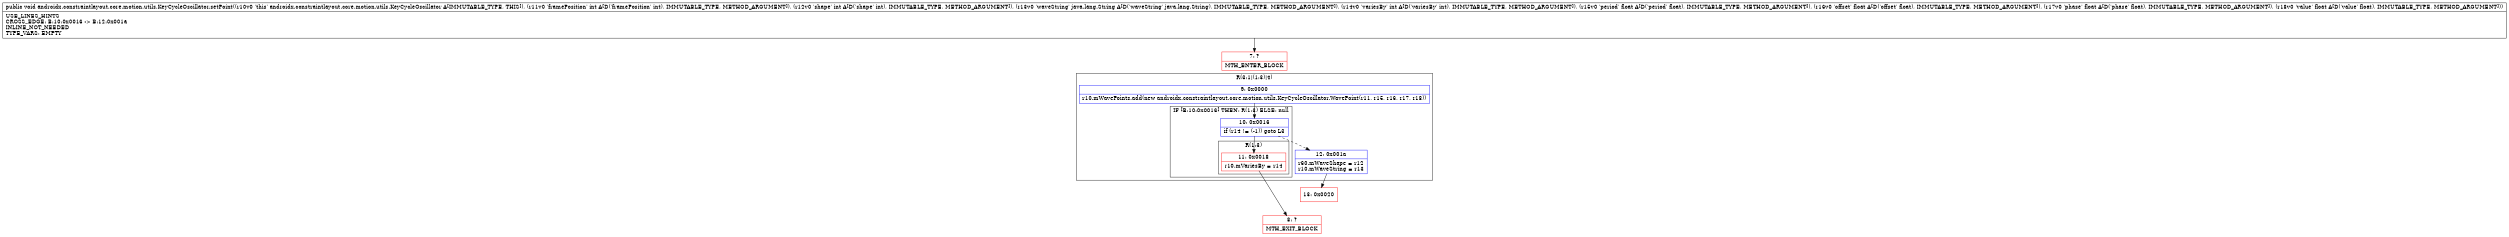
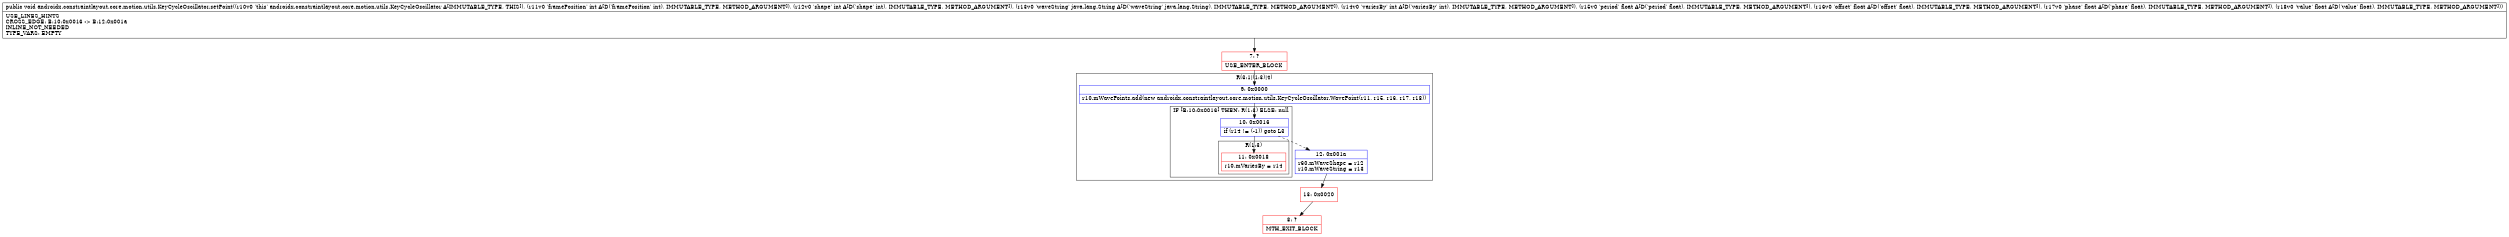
(1254, 66) -> (1254, 66)
none -> (1254, 76)
(1272, 192) -> (1308, 207)
